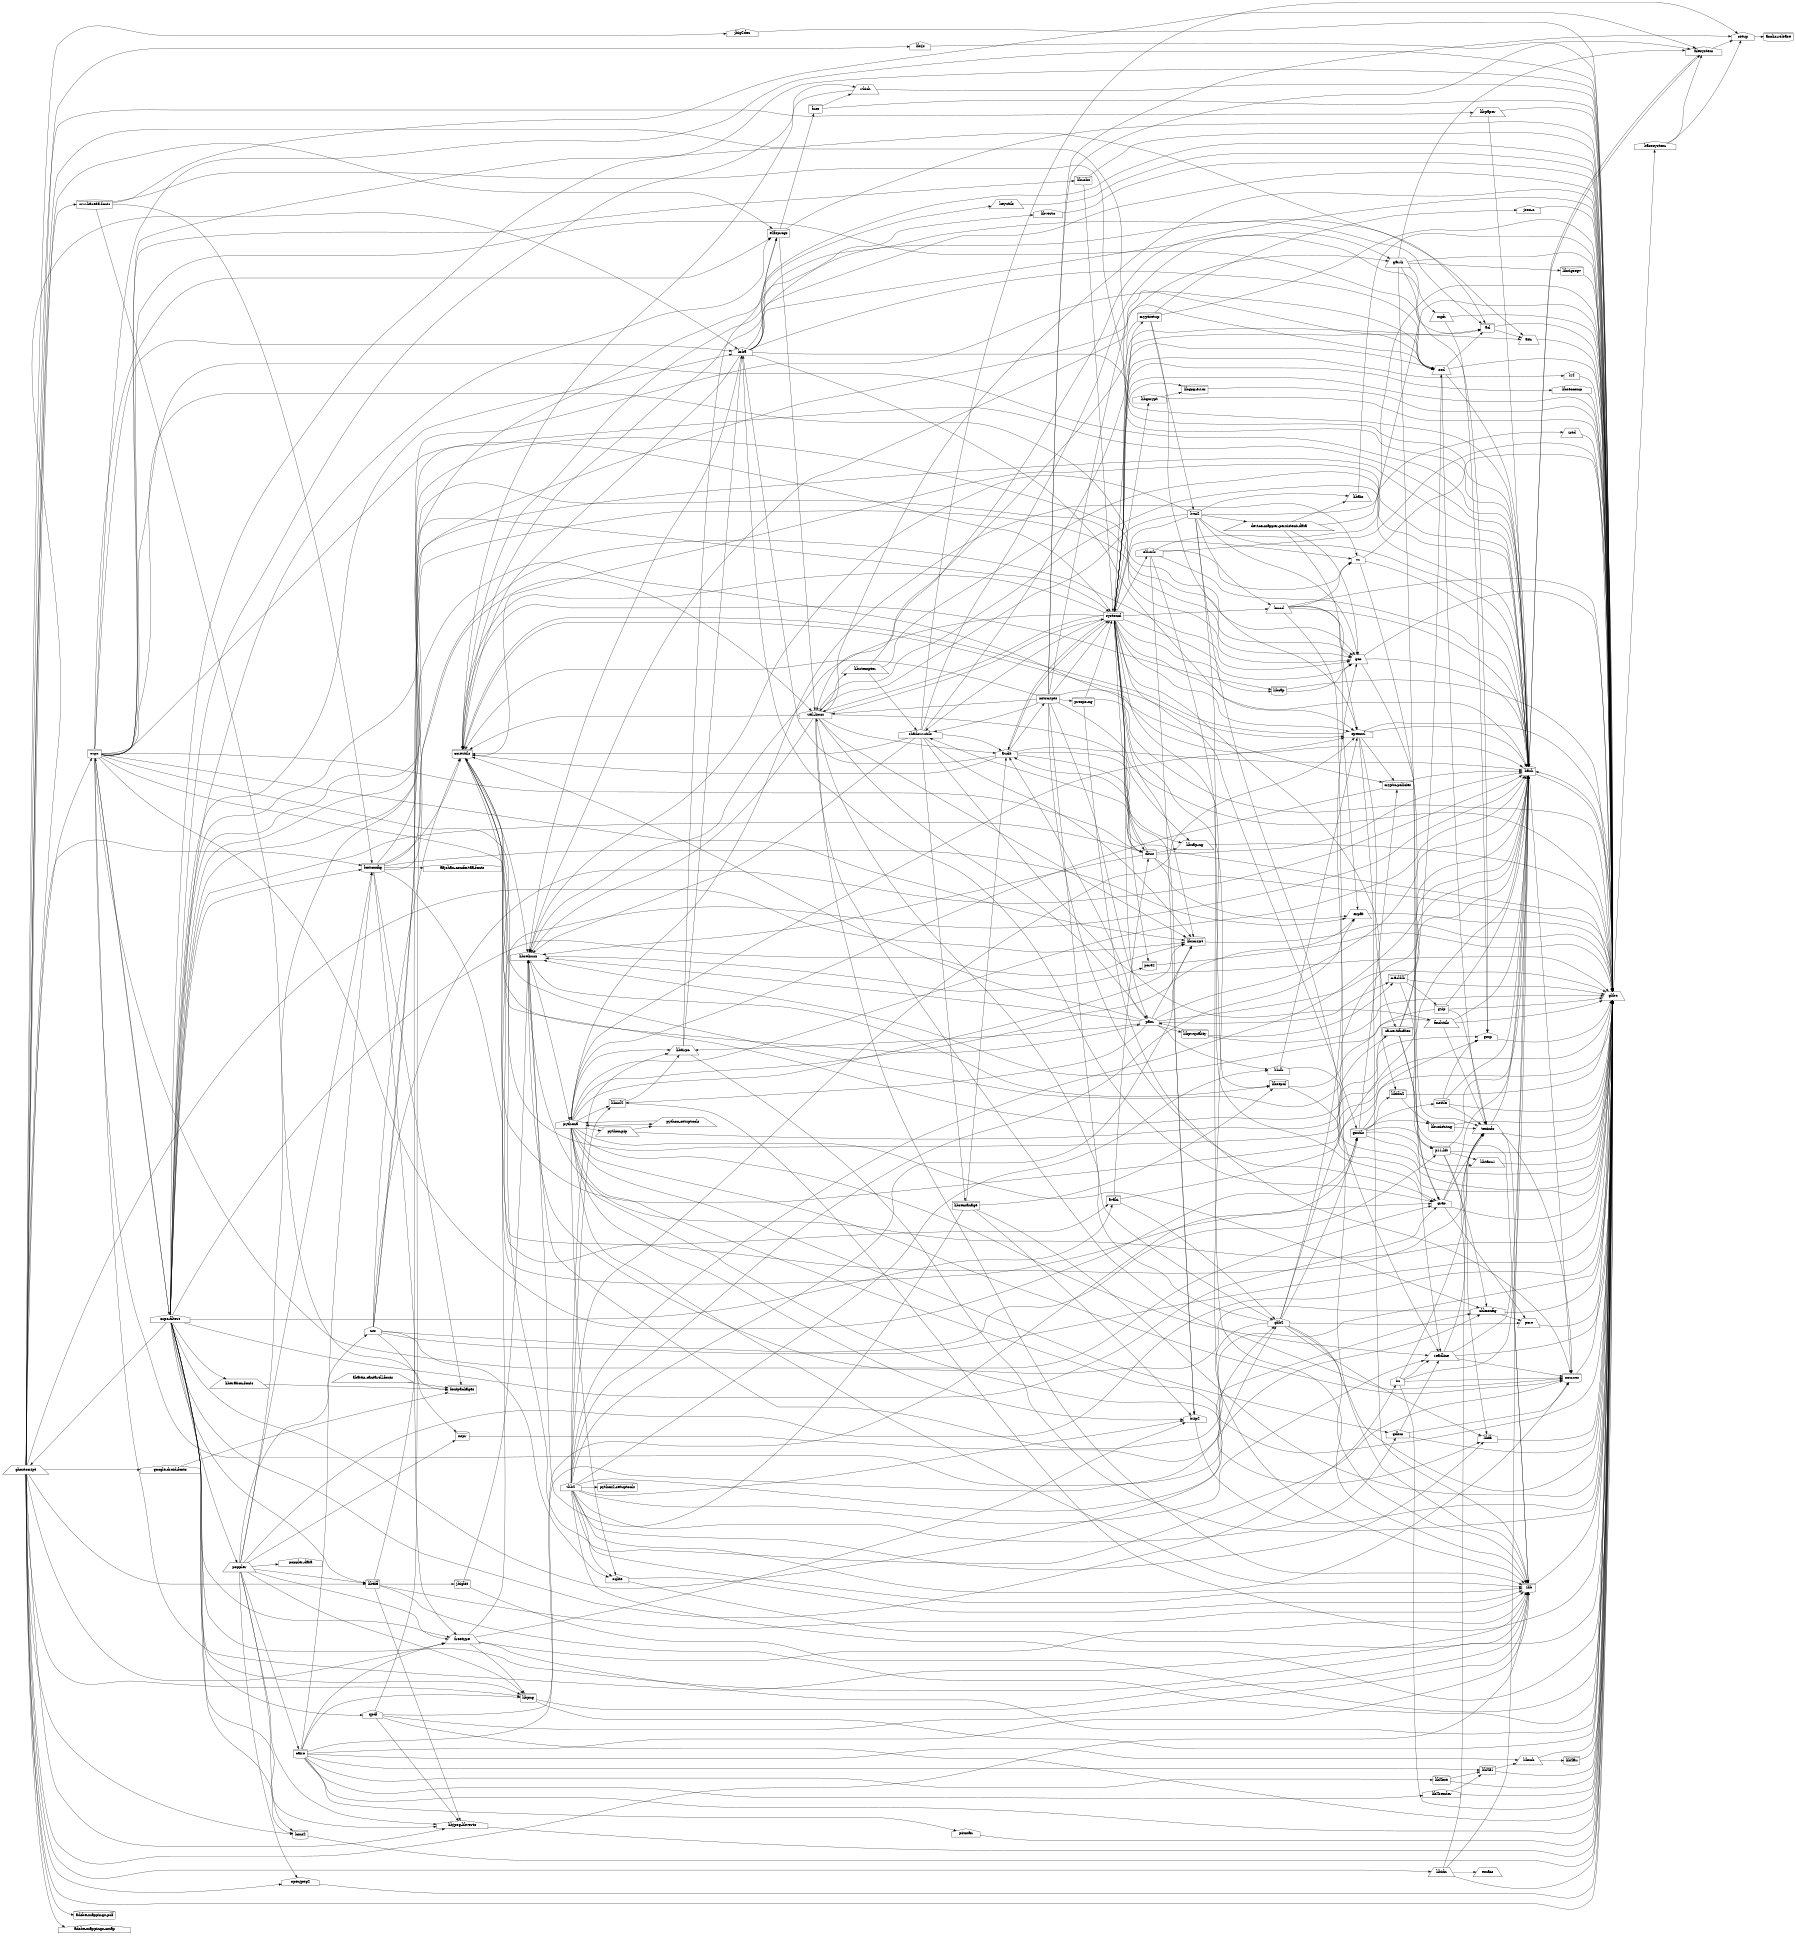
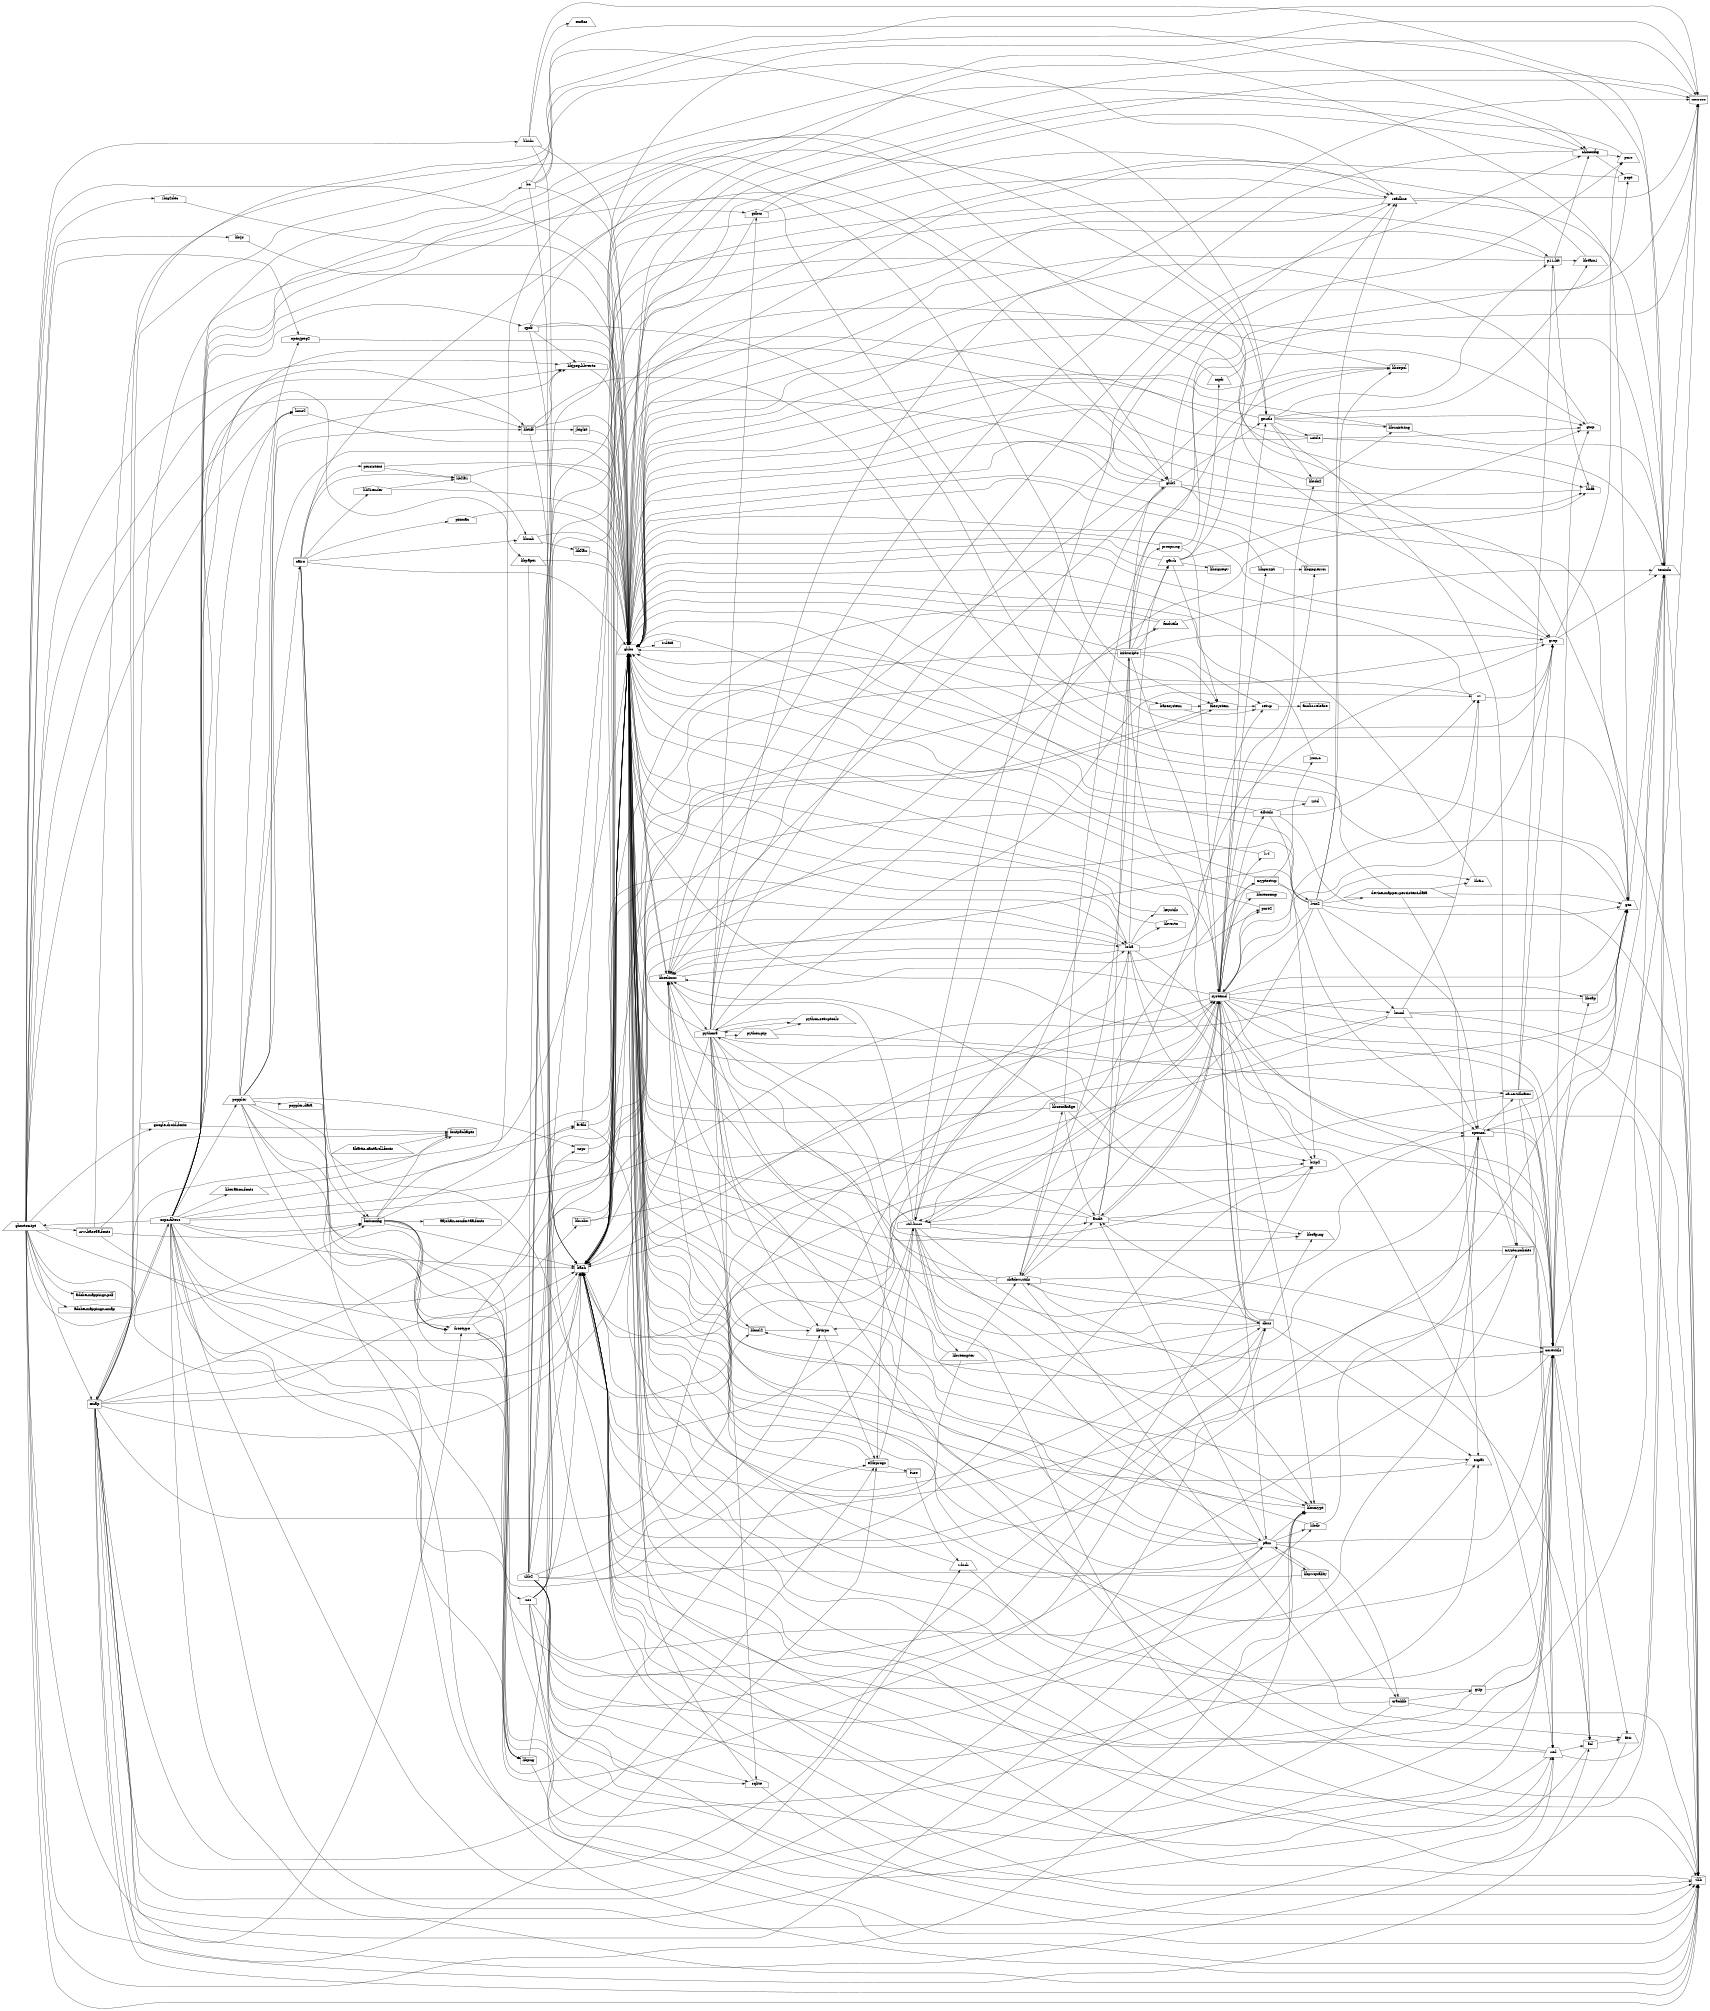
none -> (1628, 178)
none -> (668, 644)
(1218, 703) -> (1440, 990)
(94, 754) -> (94, 1404)
(516, 1274) -> (643, 813)
(617, 1487) -> none
(186, 1685) -> none
(1442, 1780) -> (373, 467)
